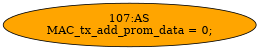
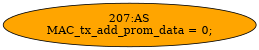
(130, 25) -> (130, 25)
